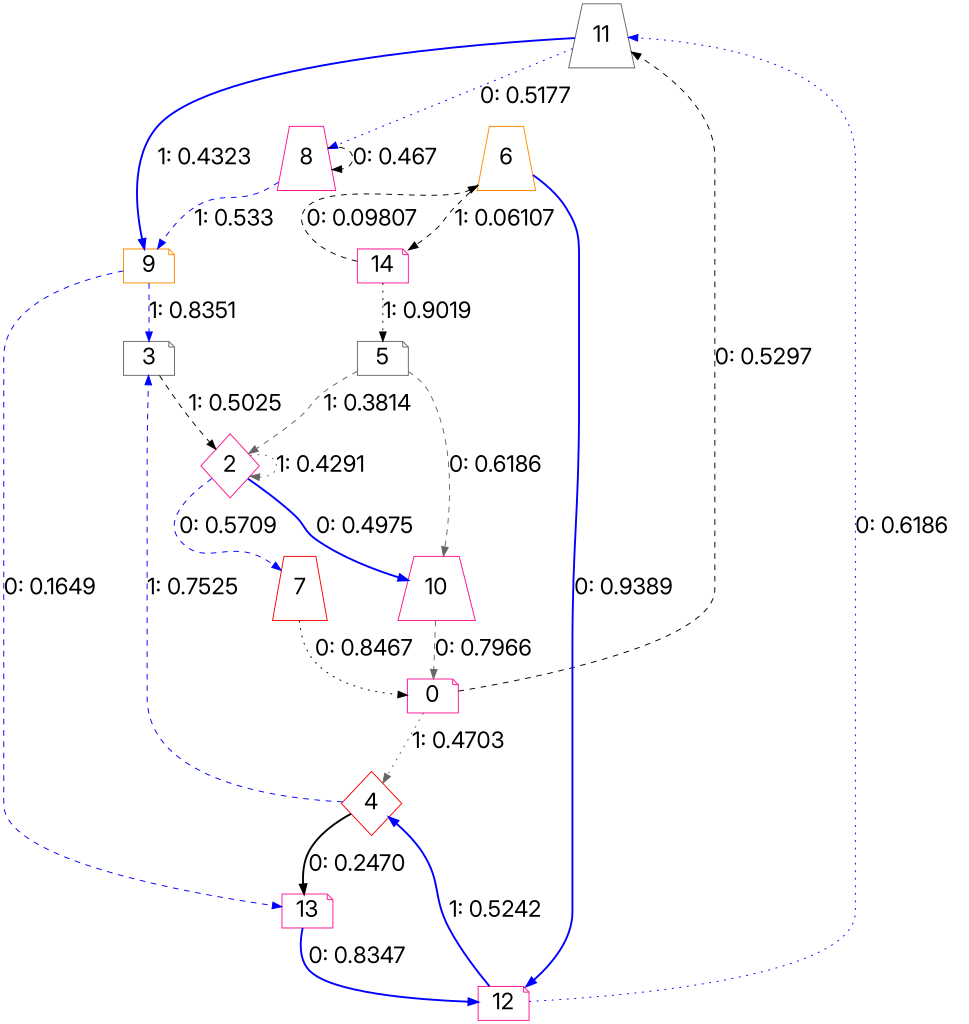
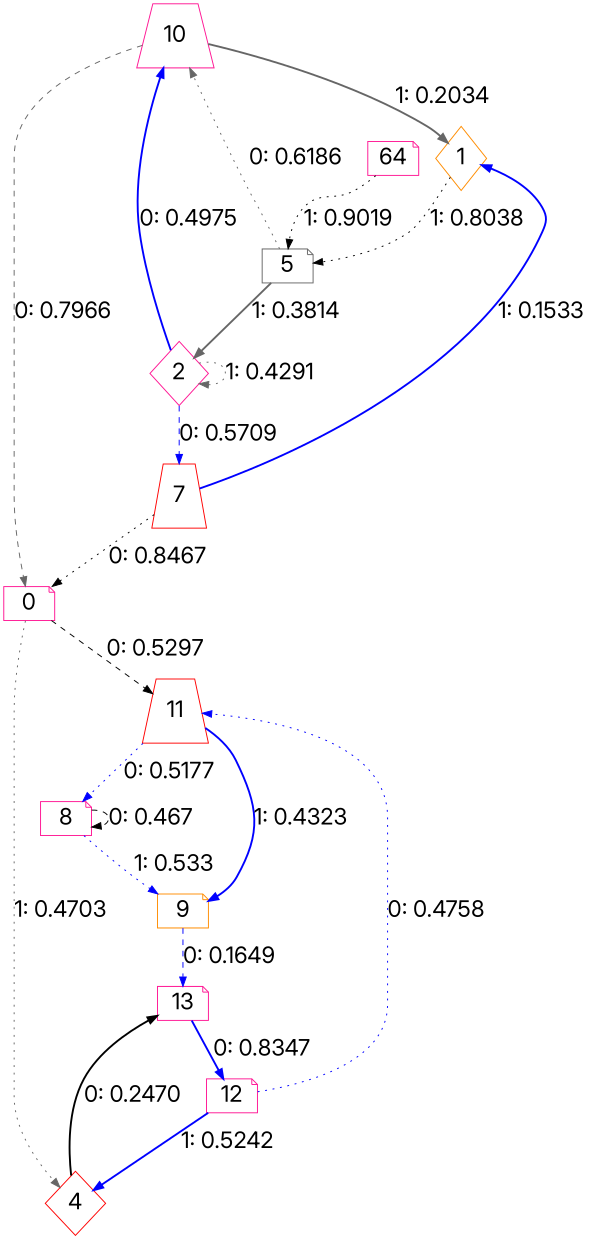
(602, 36) -> (175, 711)
(306, 158) -> (66, 819)
none -> (461, 158)
(506, 158) -> none
(214, 199) -> (116, 863)
(383, 266) -> (393, 158)
(149, 358) -> none
(307, 410) -> (236, 317)
(447, 453) -> (235, 163)
(911, 527) -> (445, 911)
